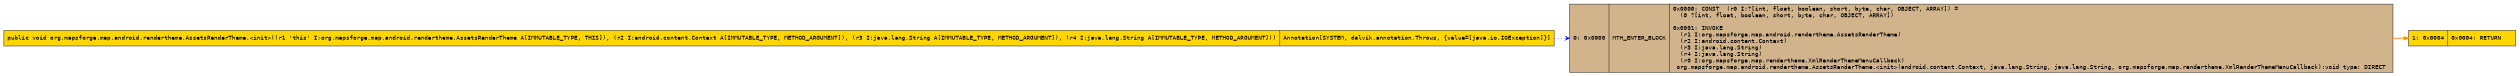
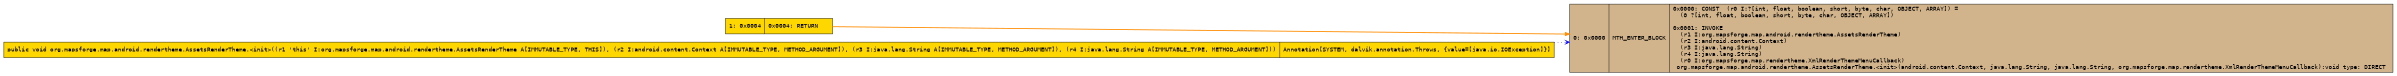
(2399, 38) -> (1199, 30)
